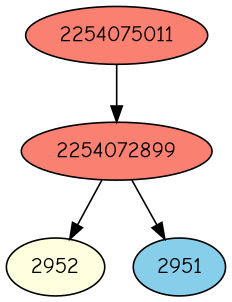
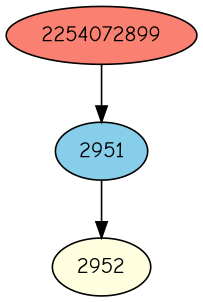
(117, 35) -> none
(90, 202) -> (102, 201)
